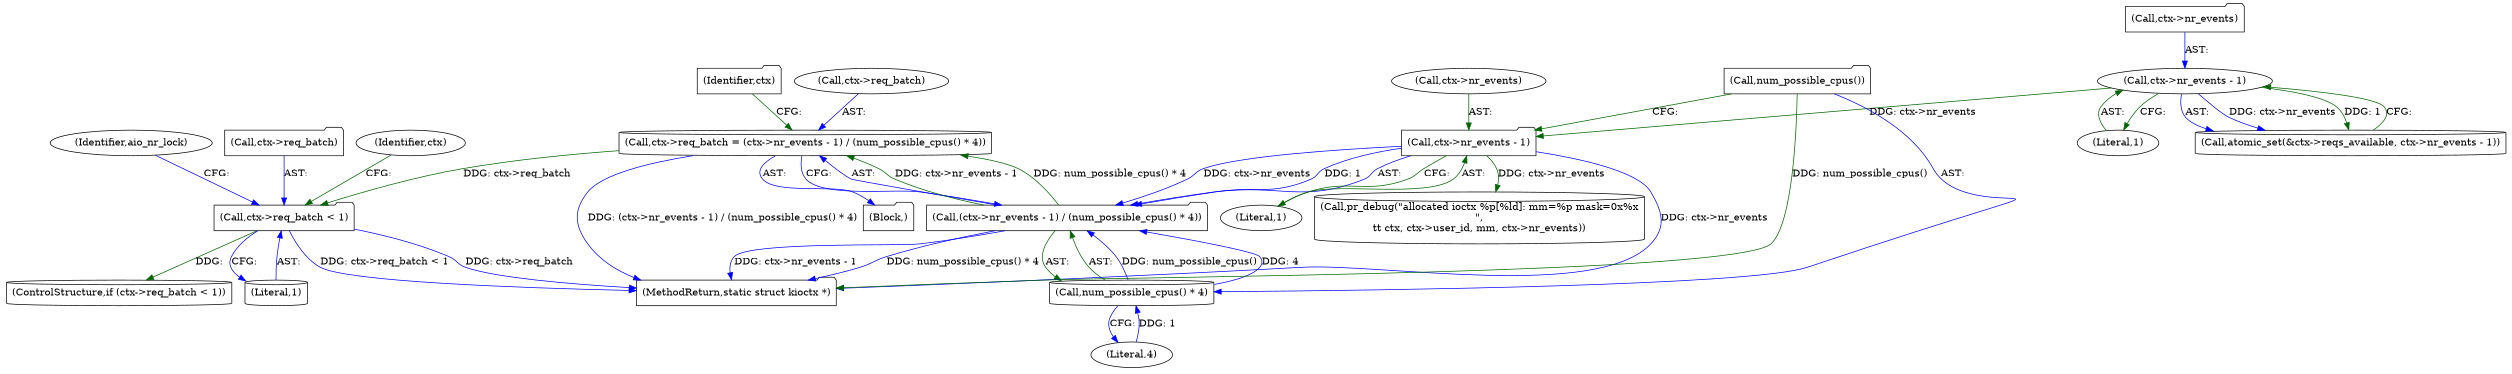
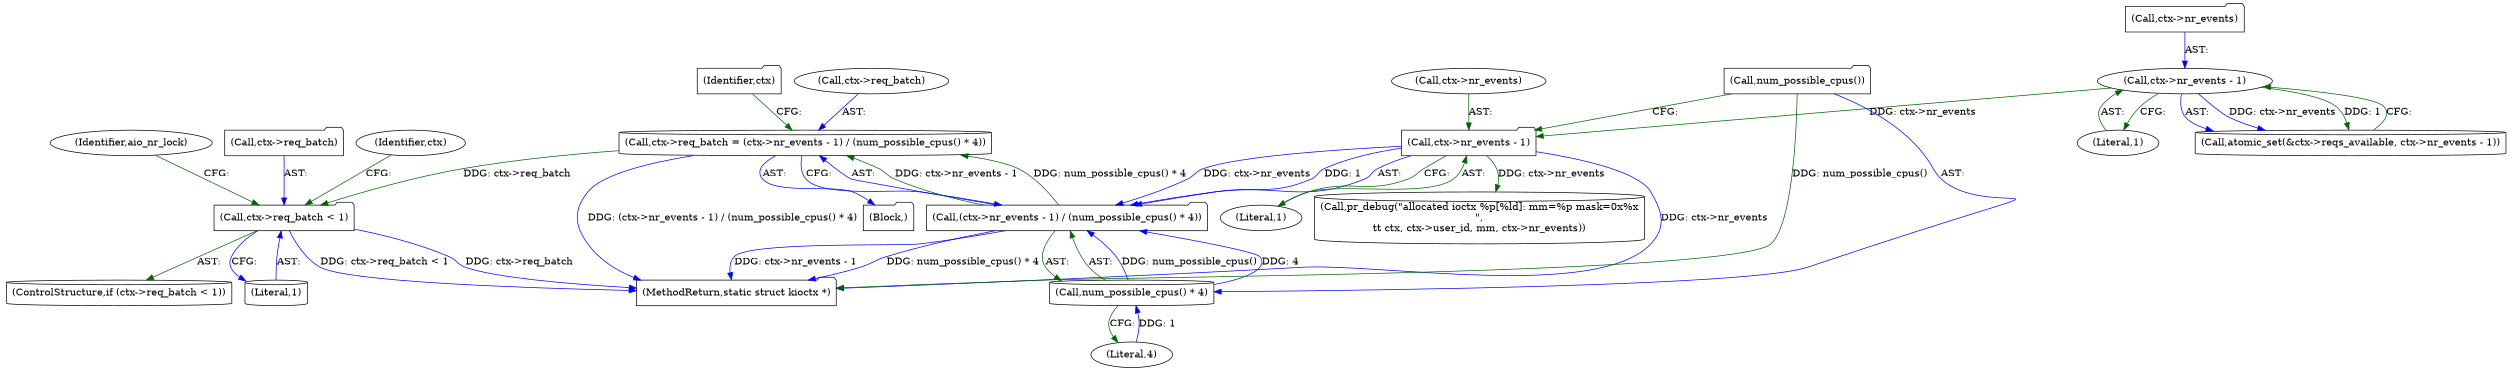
(204, 179) -> (204, 179)
(211, 262) -> (211, 262)
(1109, 321) -> (1109, 321)
